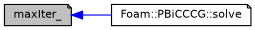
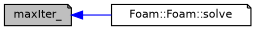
(181, 15) -> (181, 15)
